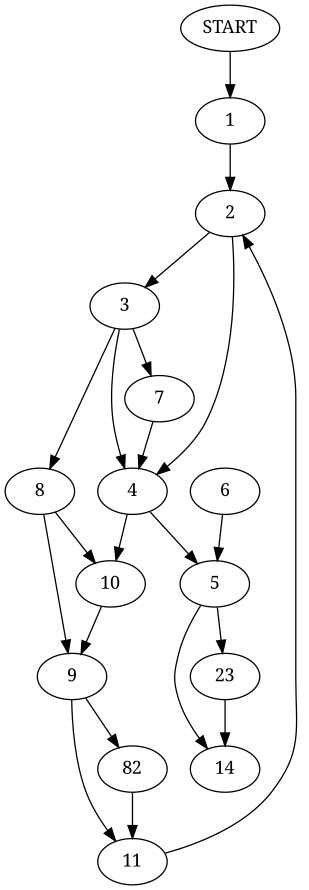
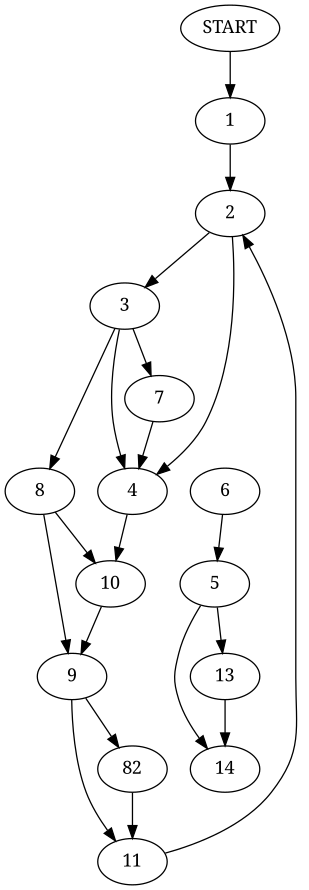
(169, 533) -> none
(225, 676) -> (225, 676)
